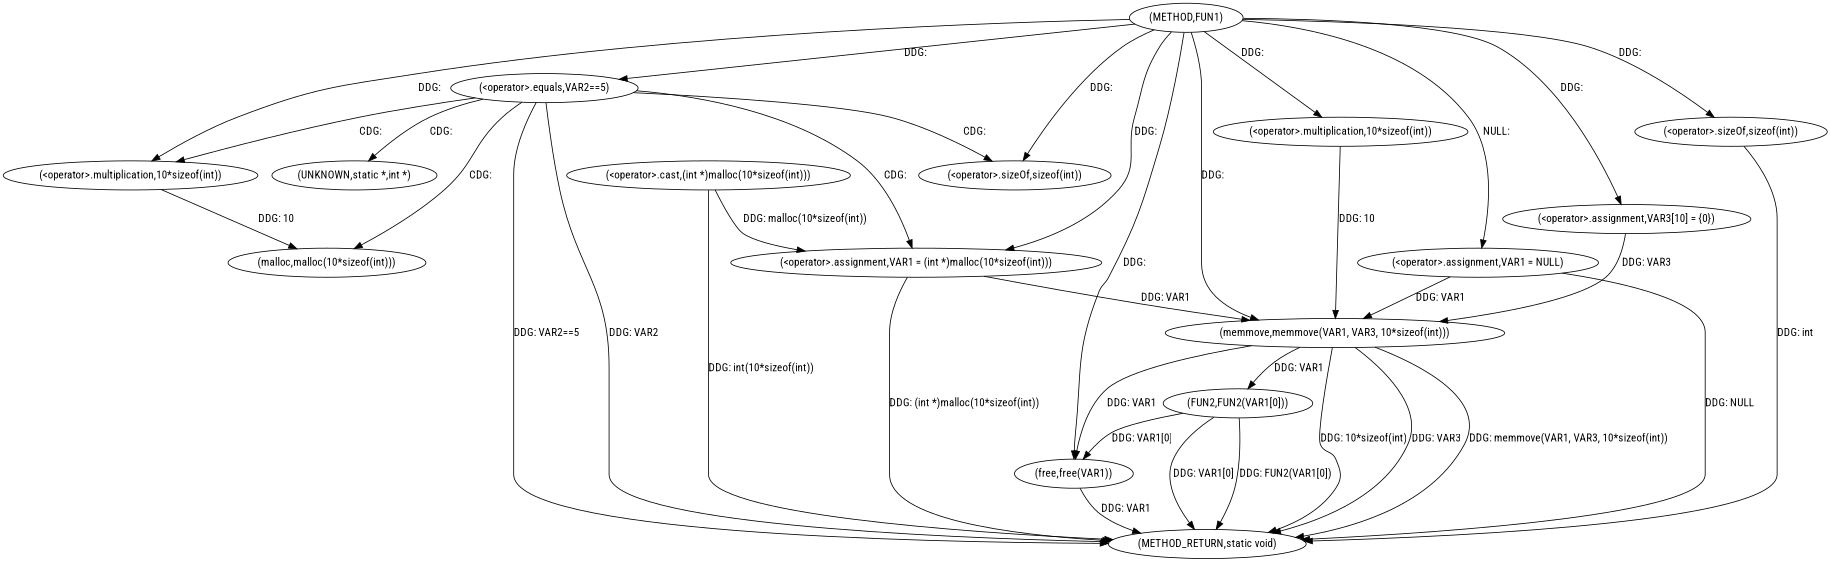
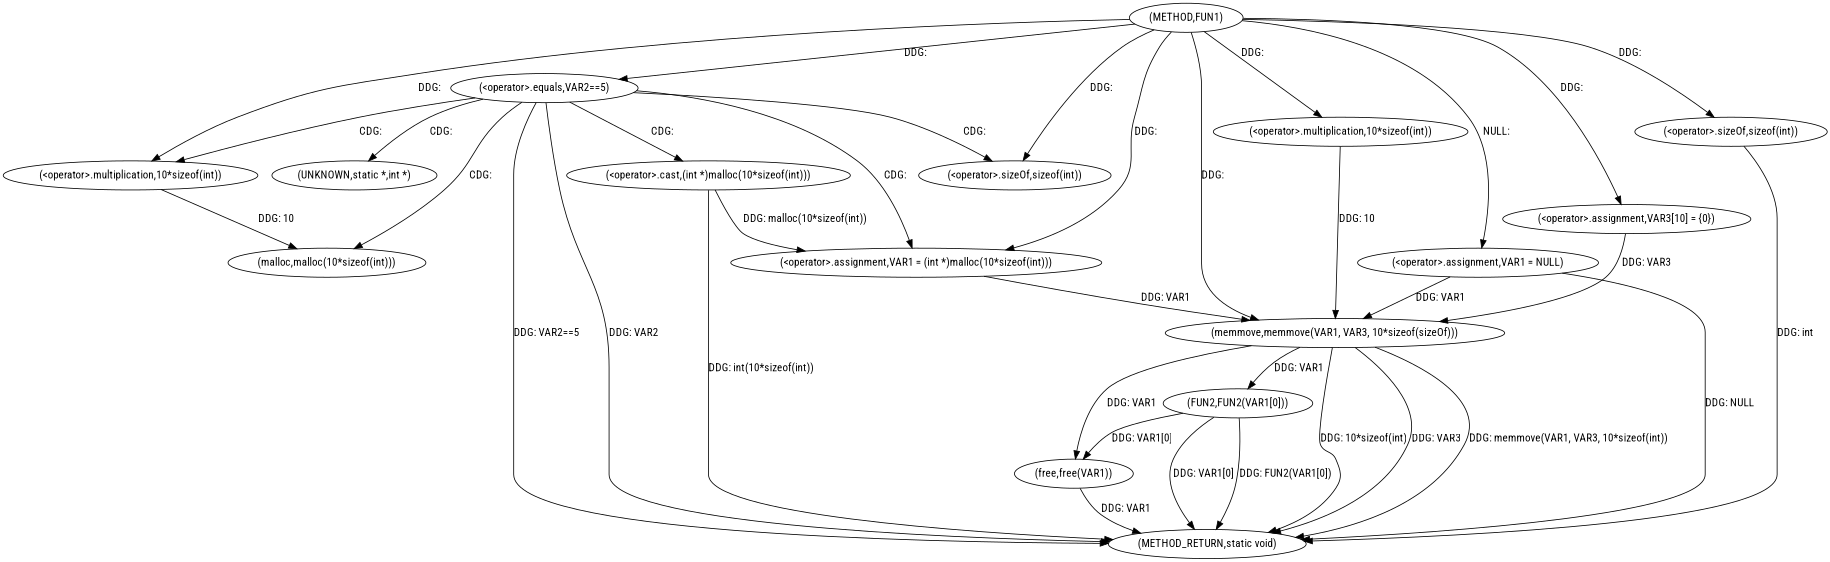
none -> (623, 130)
(1126, 242) -> none
(1335, 333) -> (1335, 333)
(895, 490) -> none
